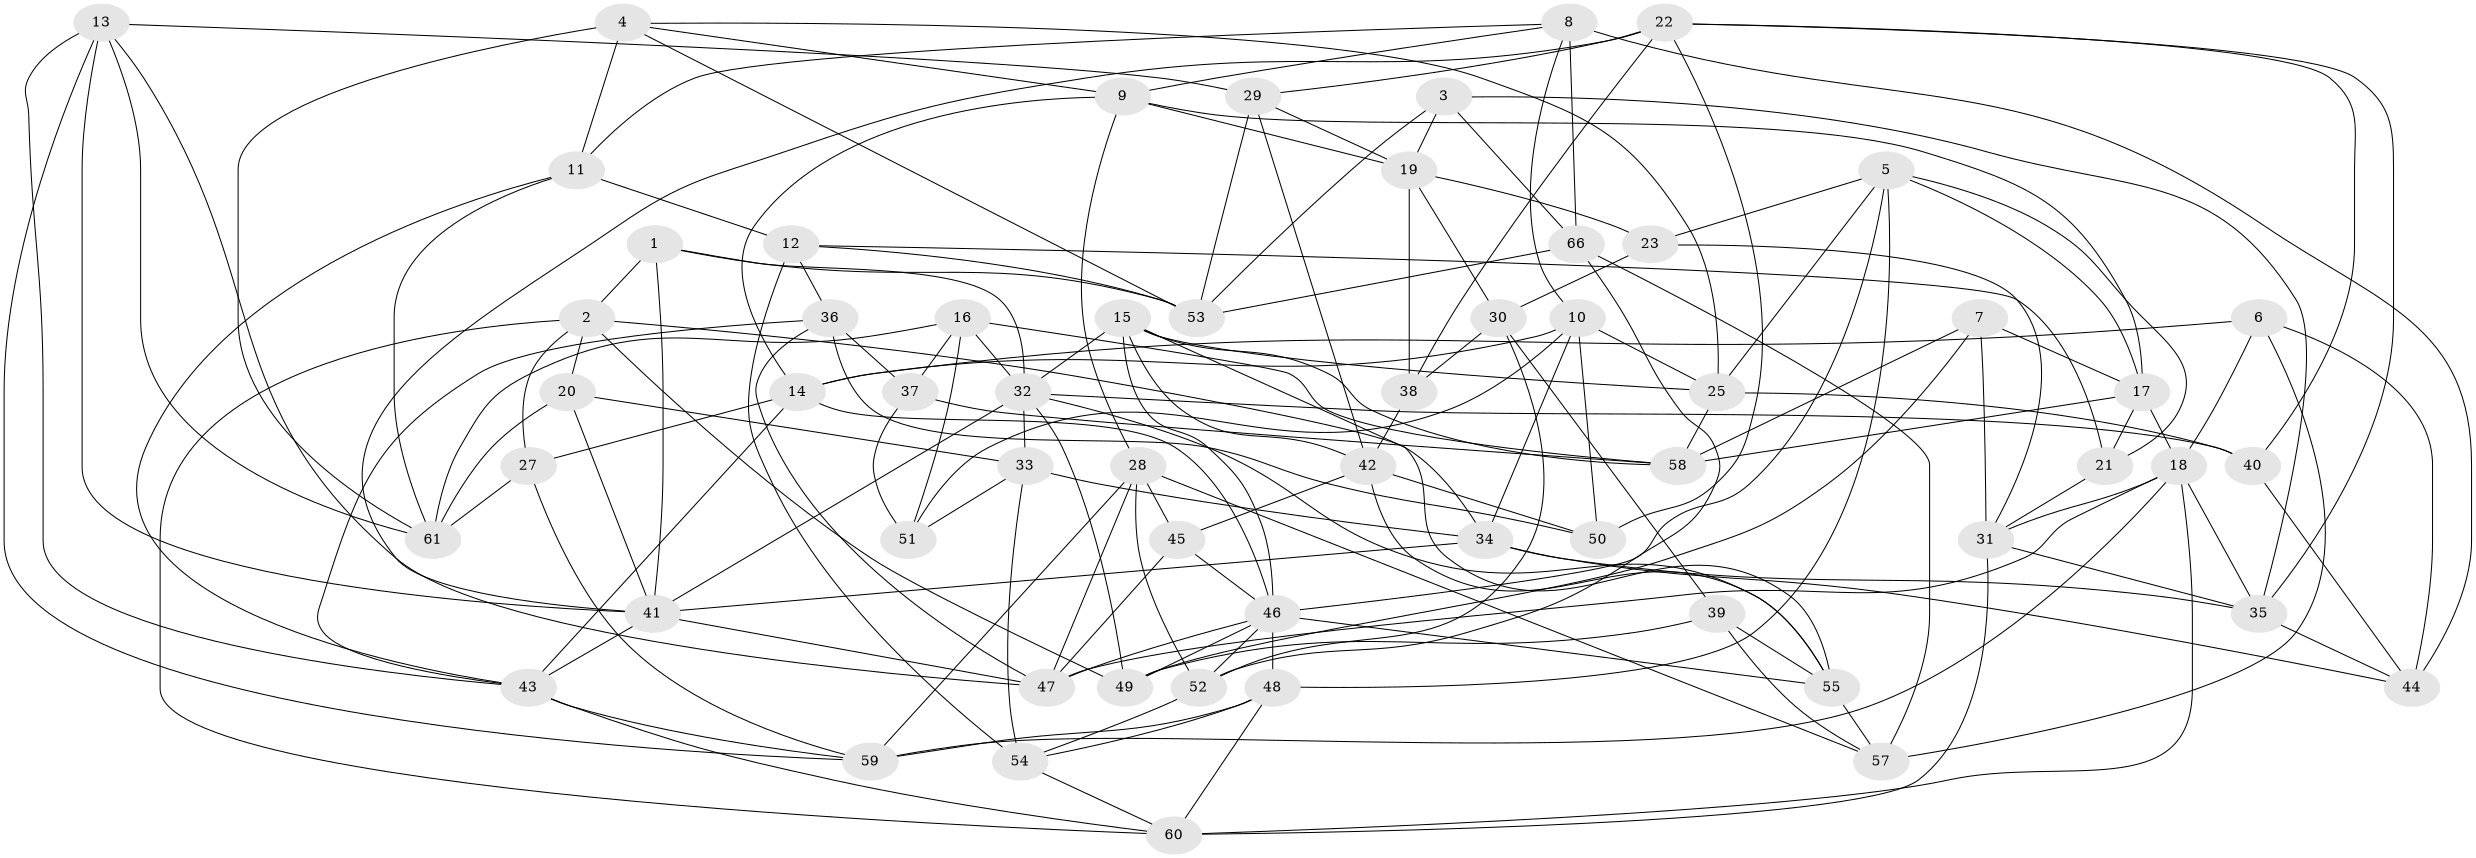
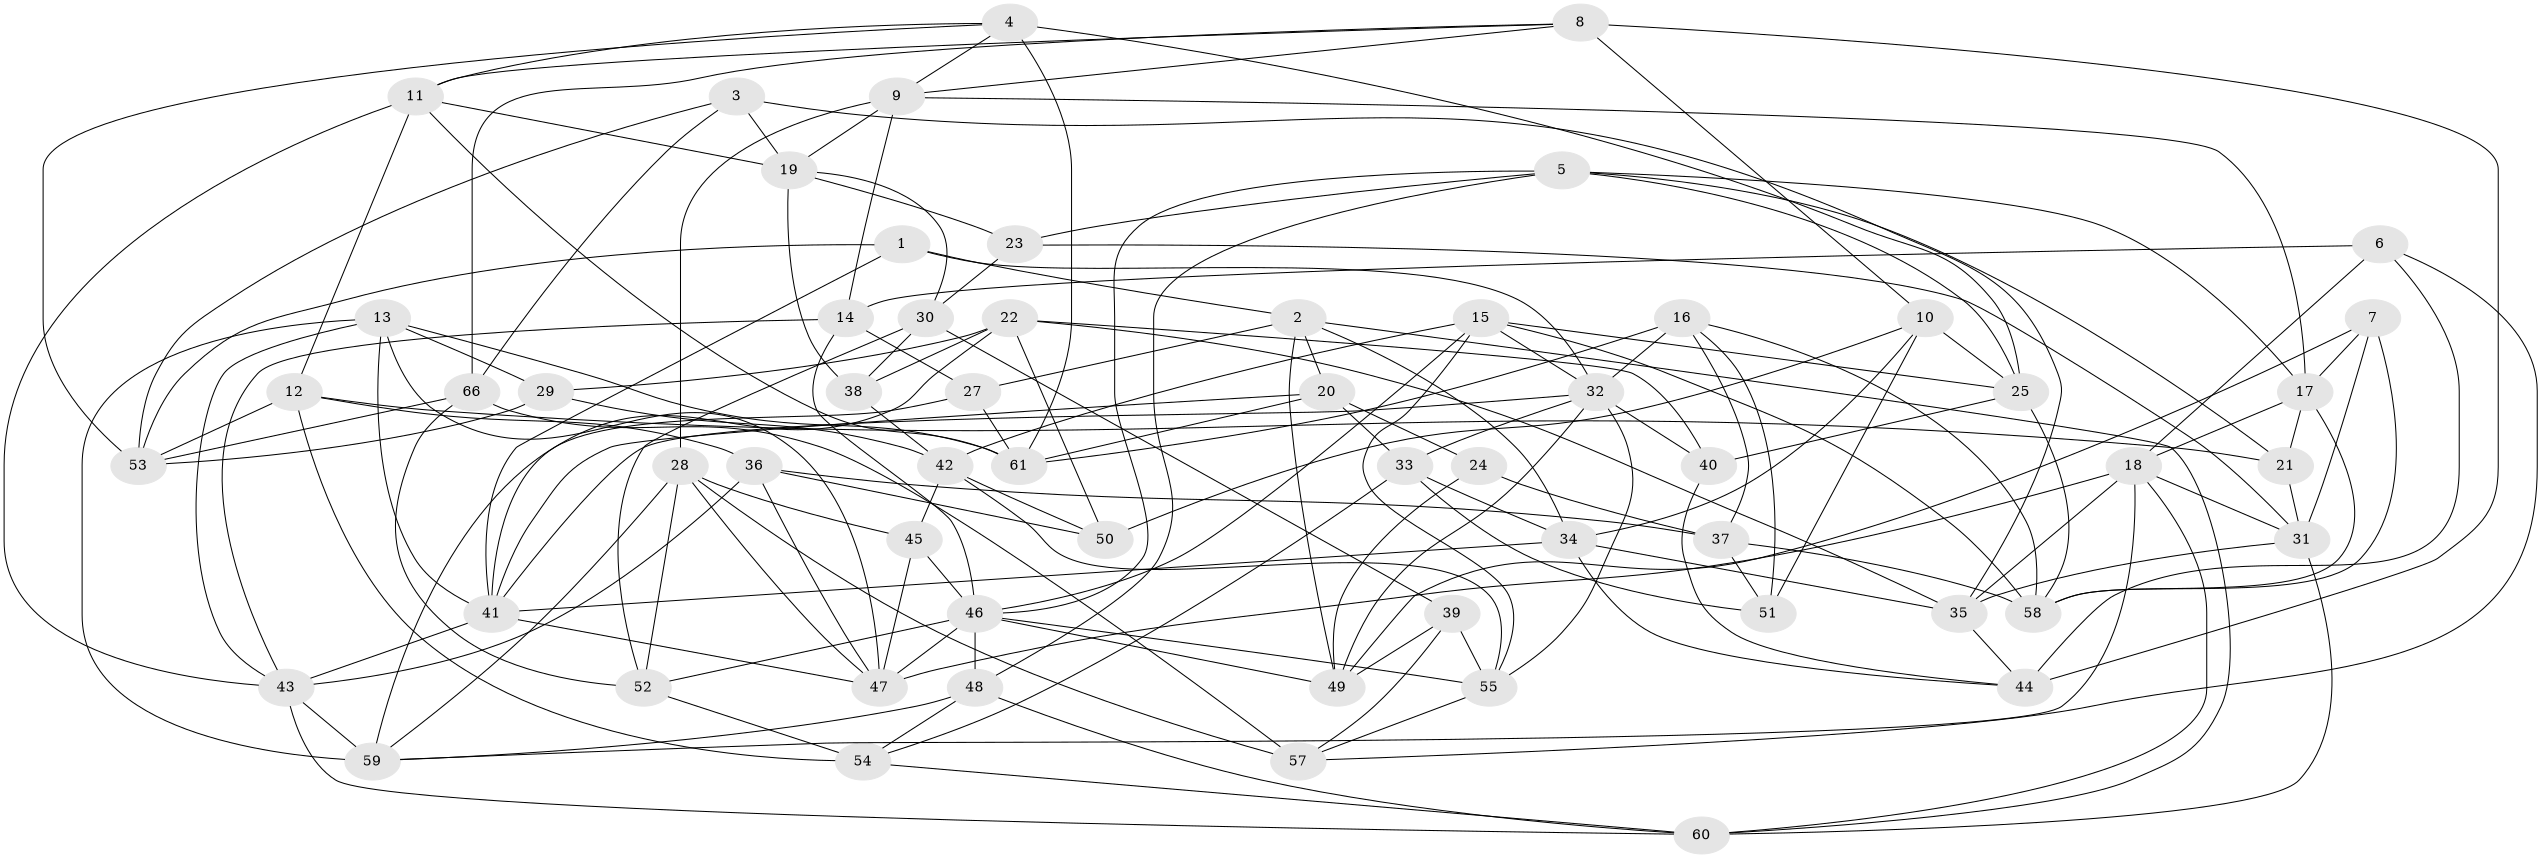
(1331, 133) -> (586, 130)
(1190, 363) -> none
none -> (1479, 466)
